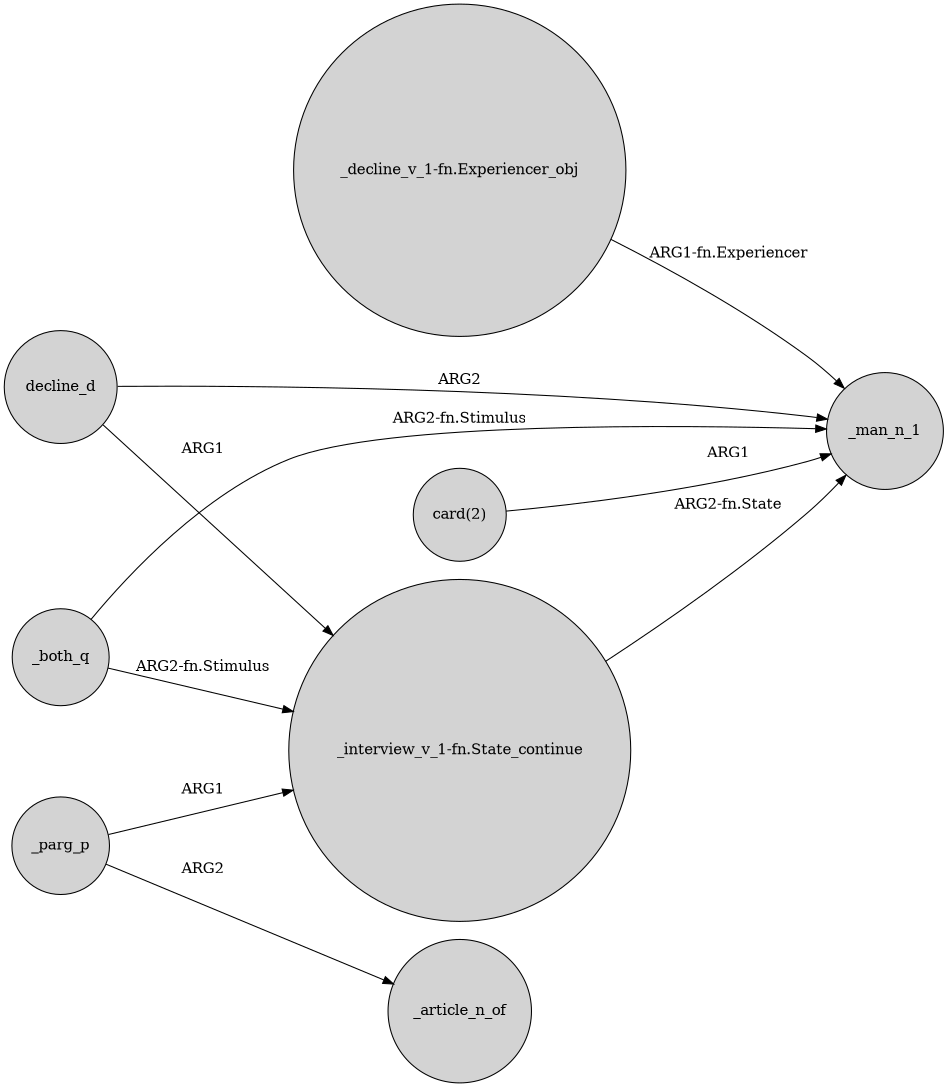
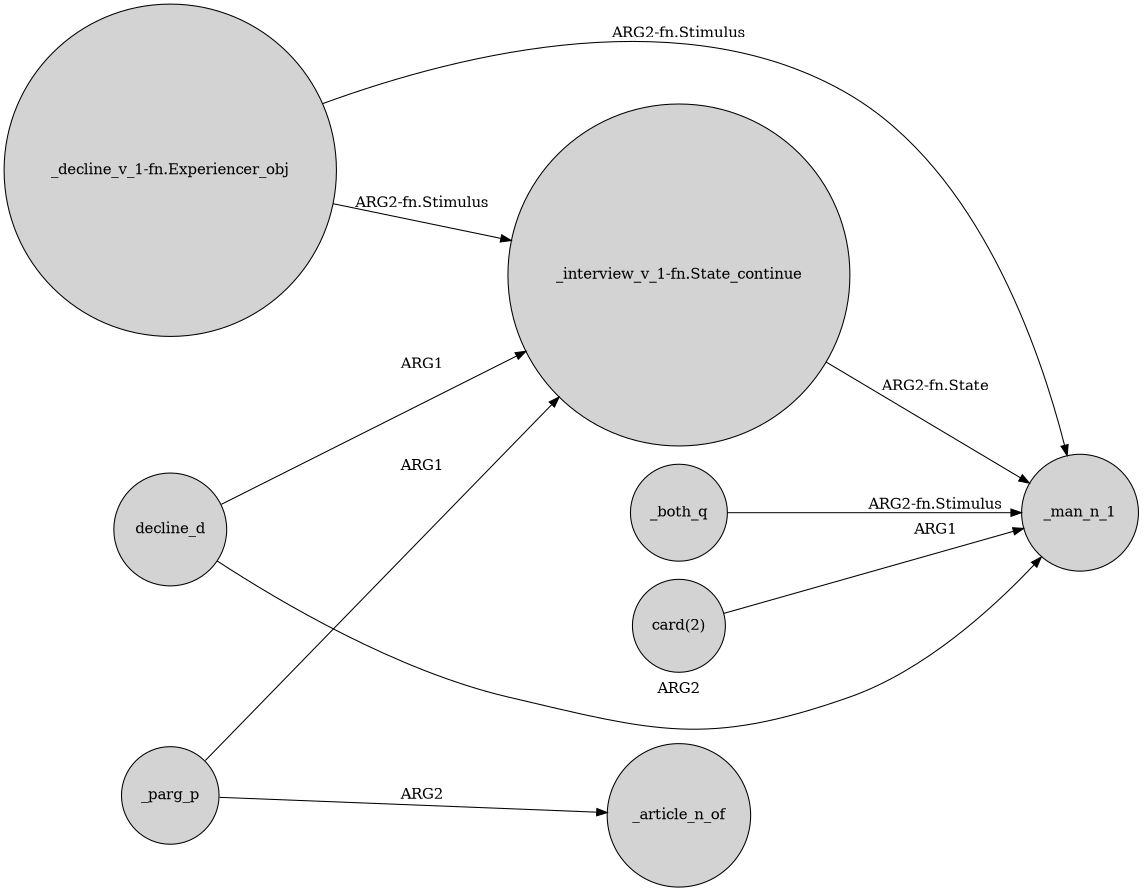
(729, 253) -> (679, 34)
(196, 689) -> (417, 221)
